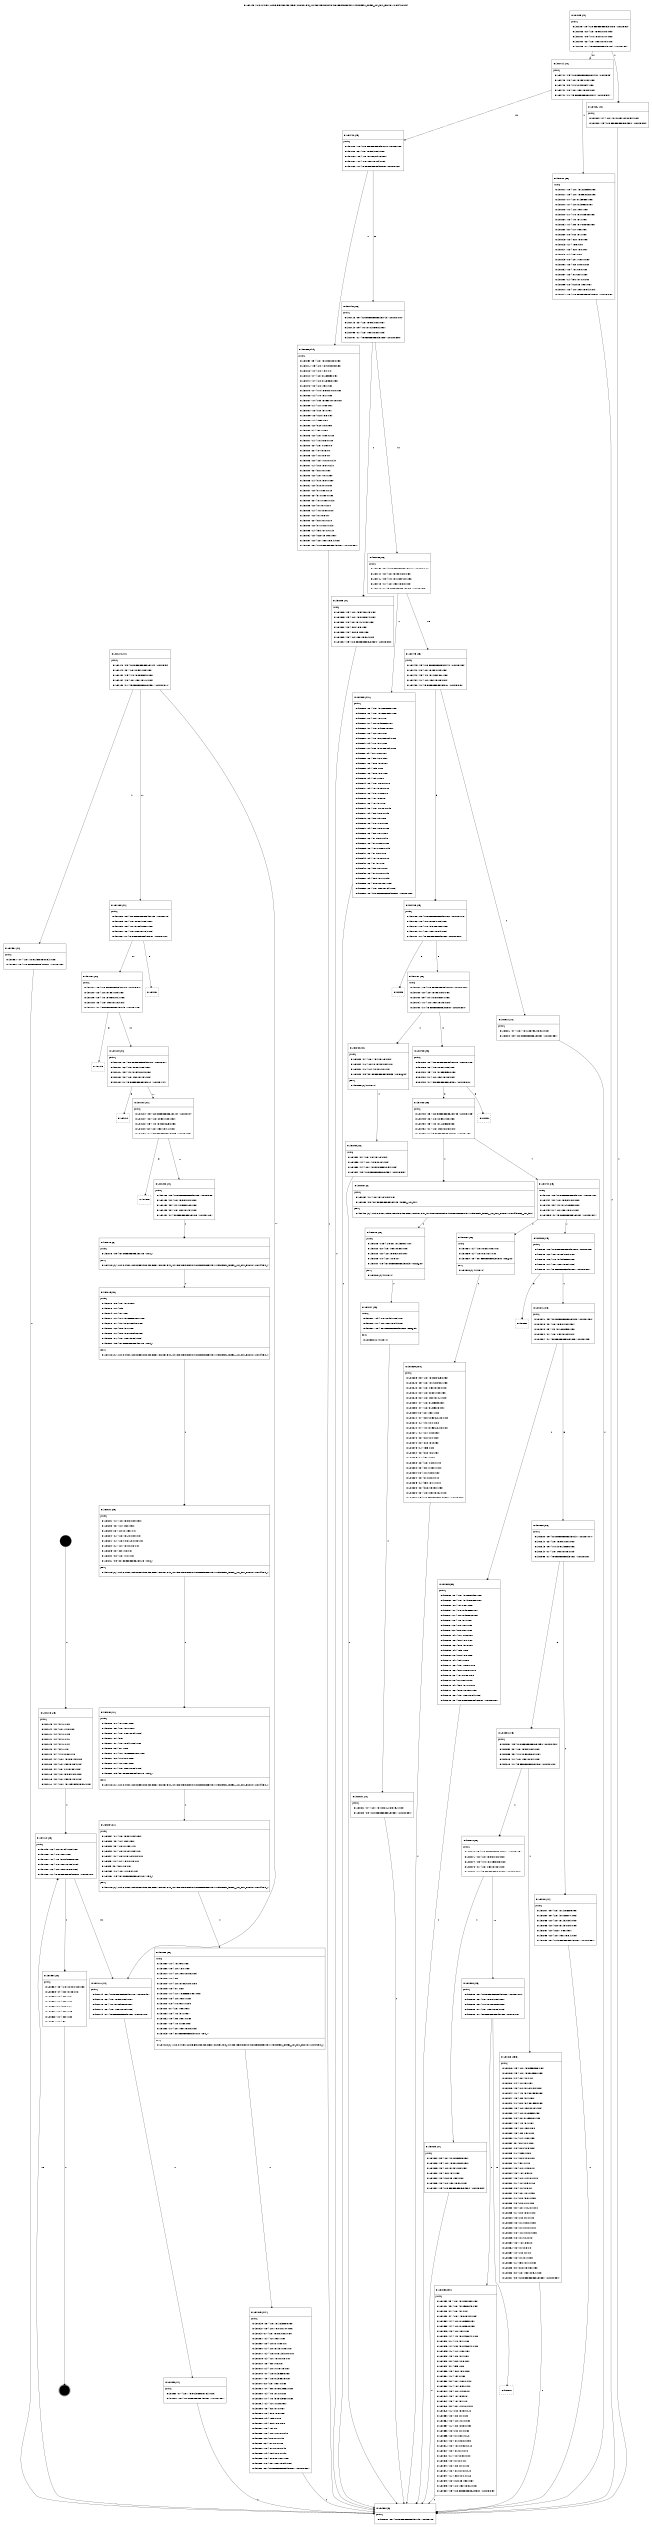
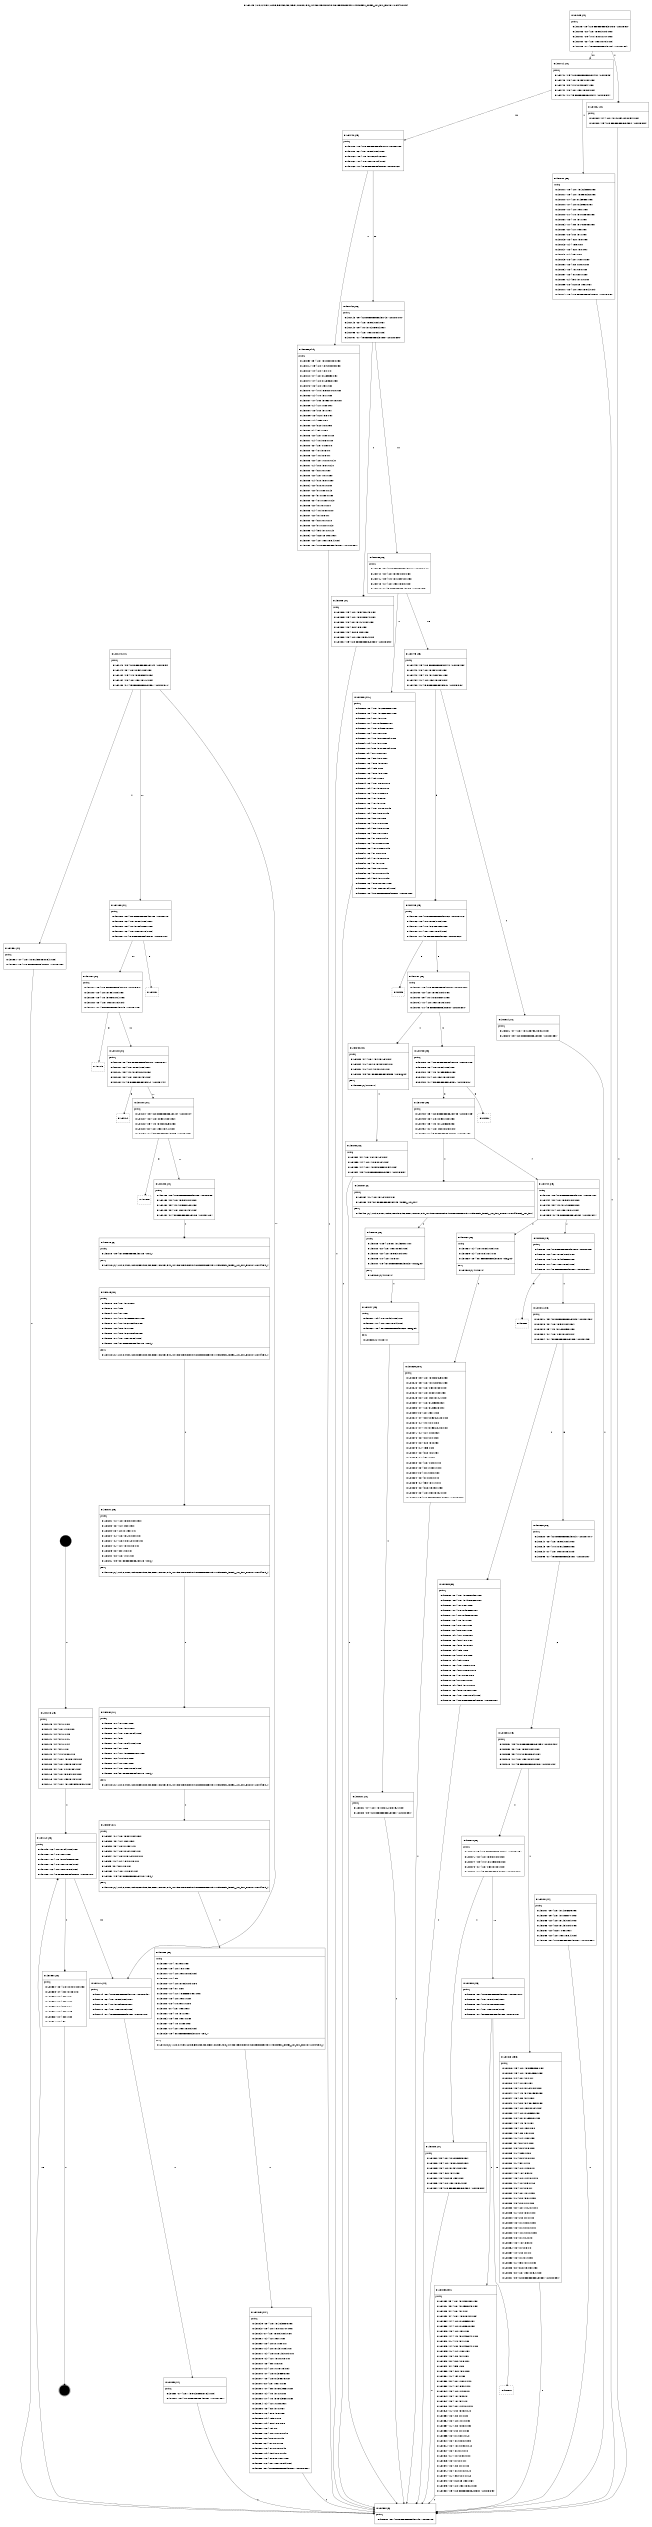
(184, 1278) -> none
(564, 1727) -> none
